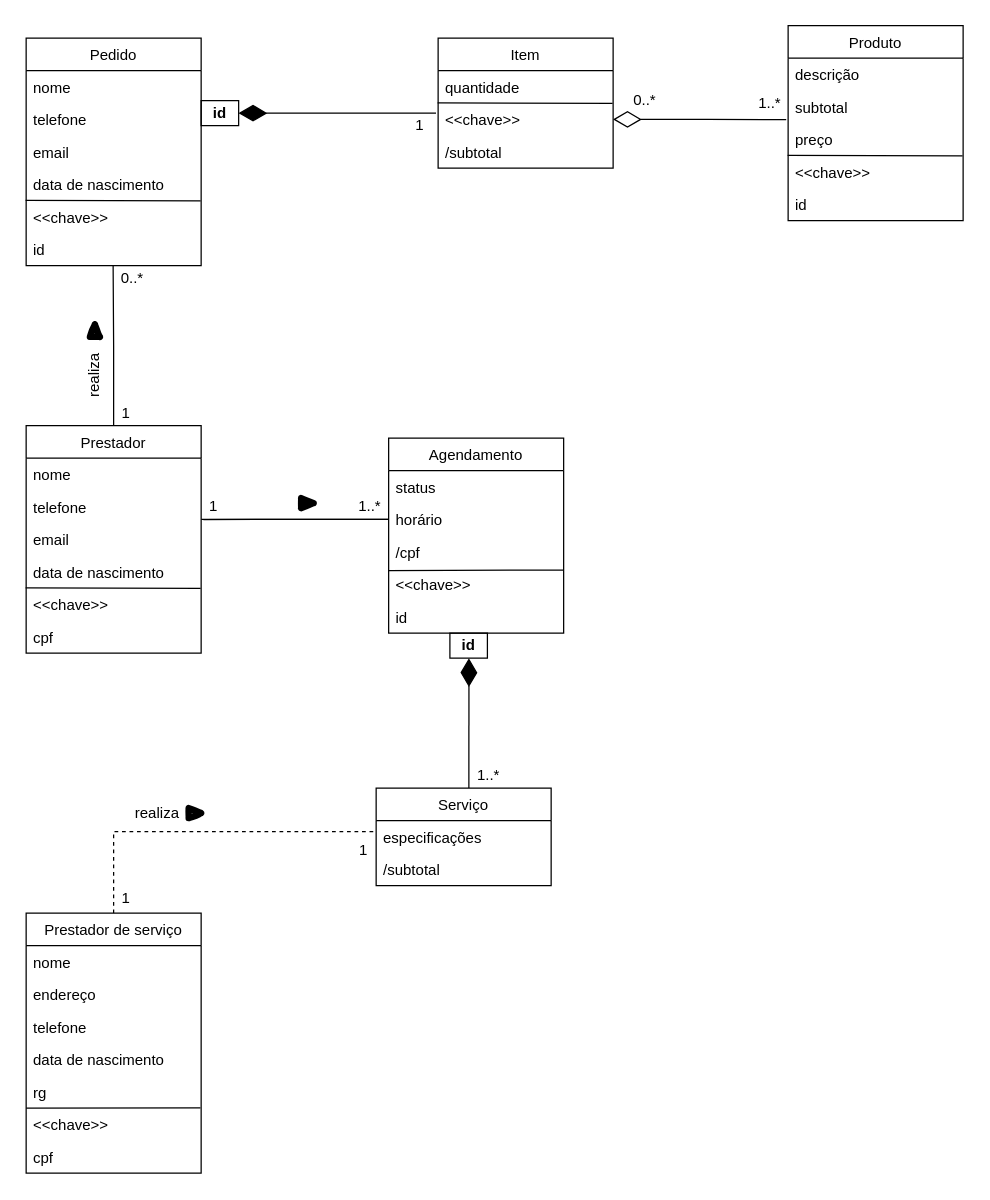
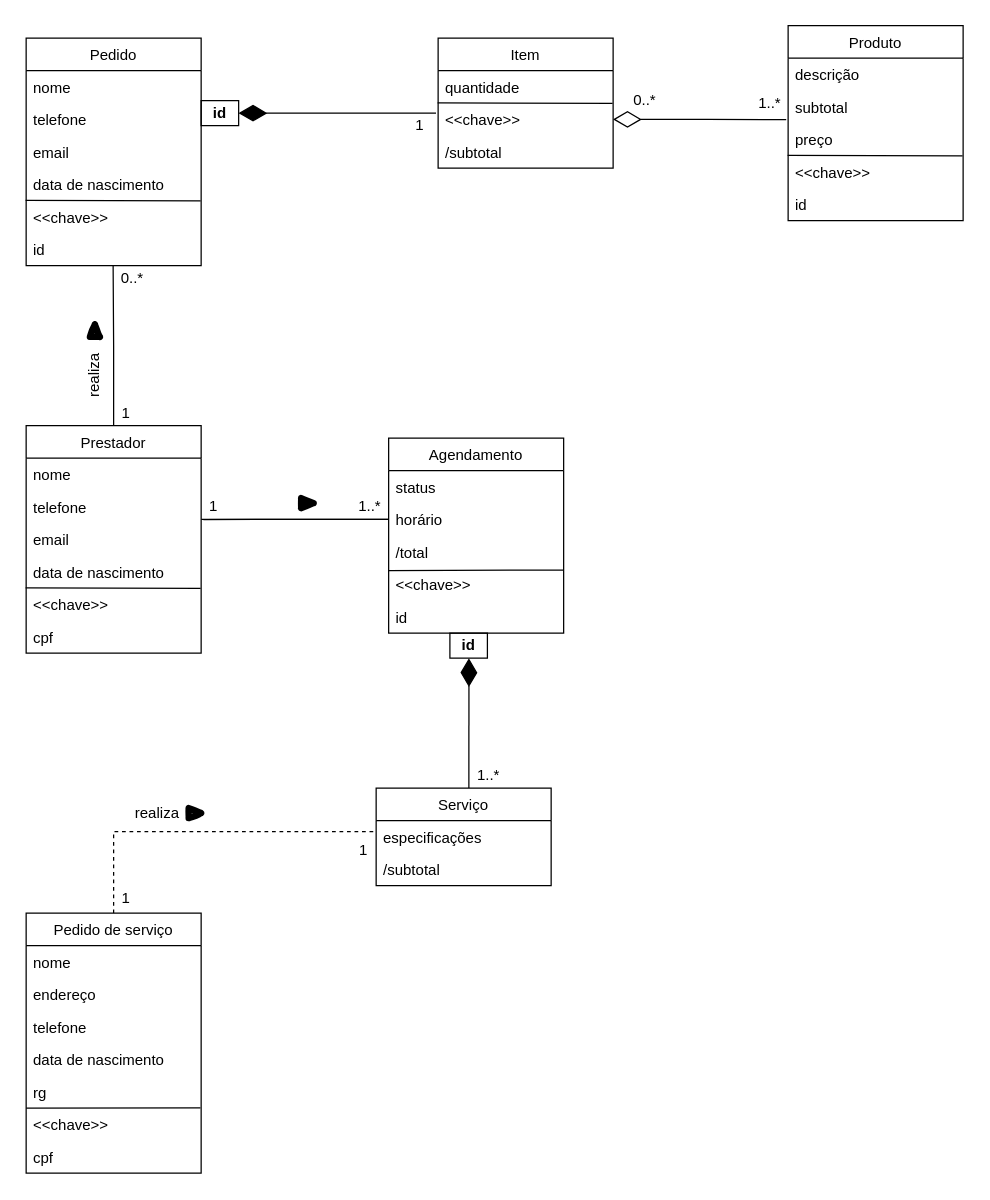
(412, 553) -> (419, 553)
(113, 930) -> (113, 930)
